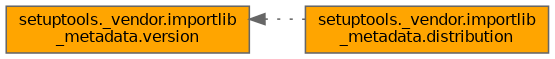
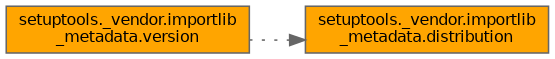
(285, 19) -> (269, 40)
